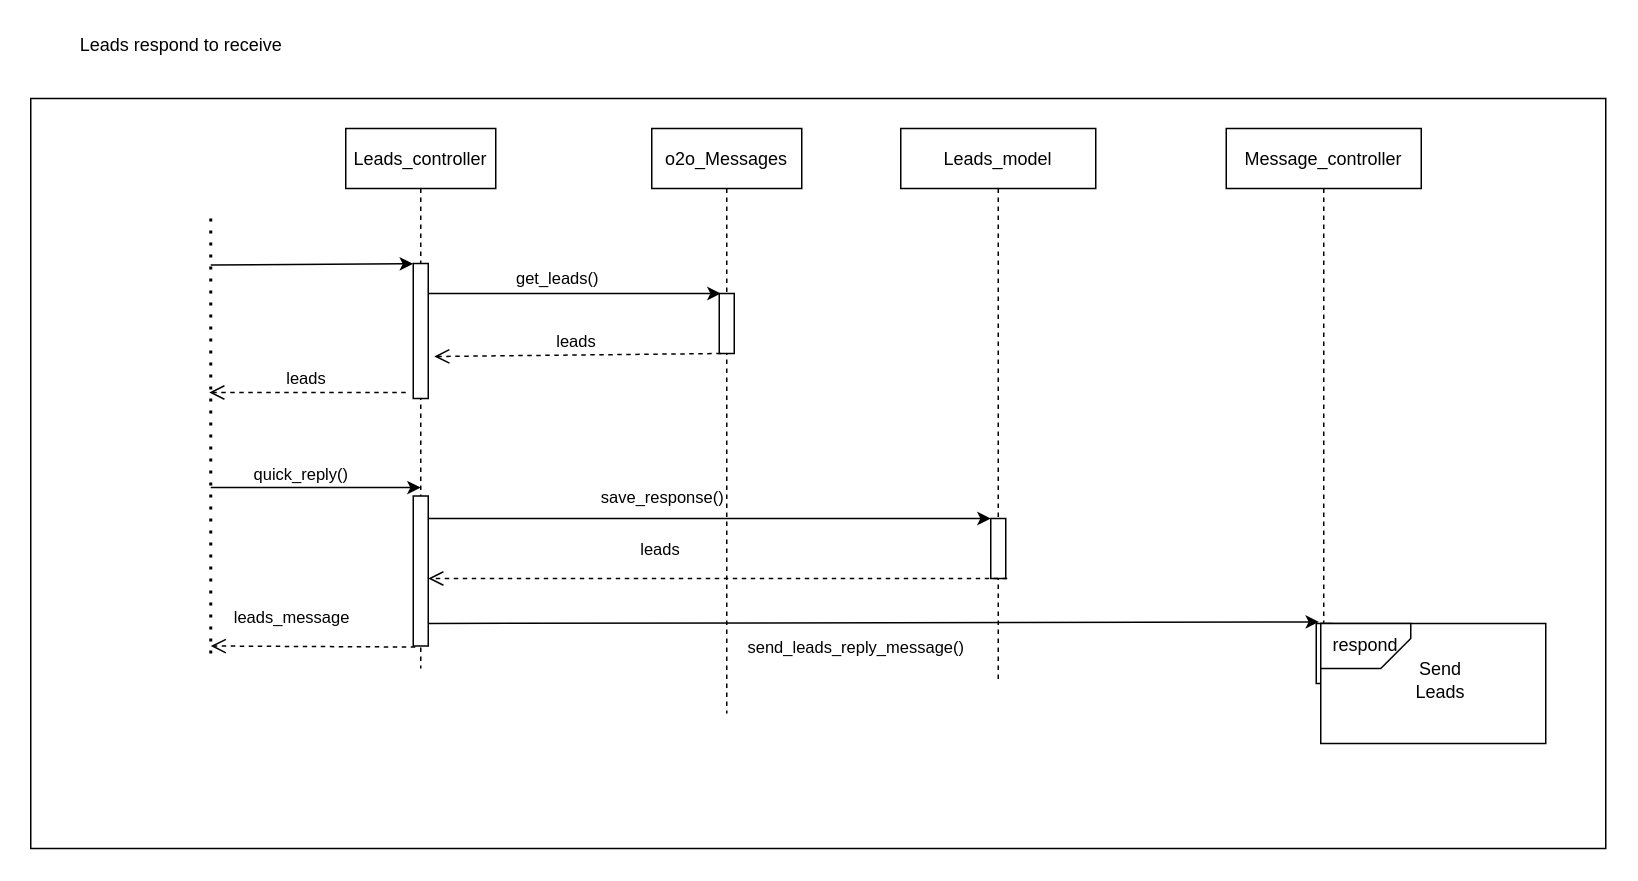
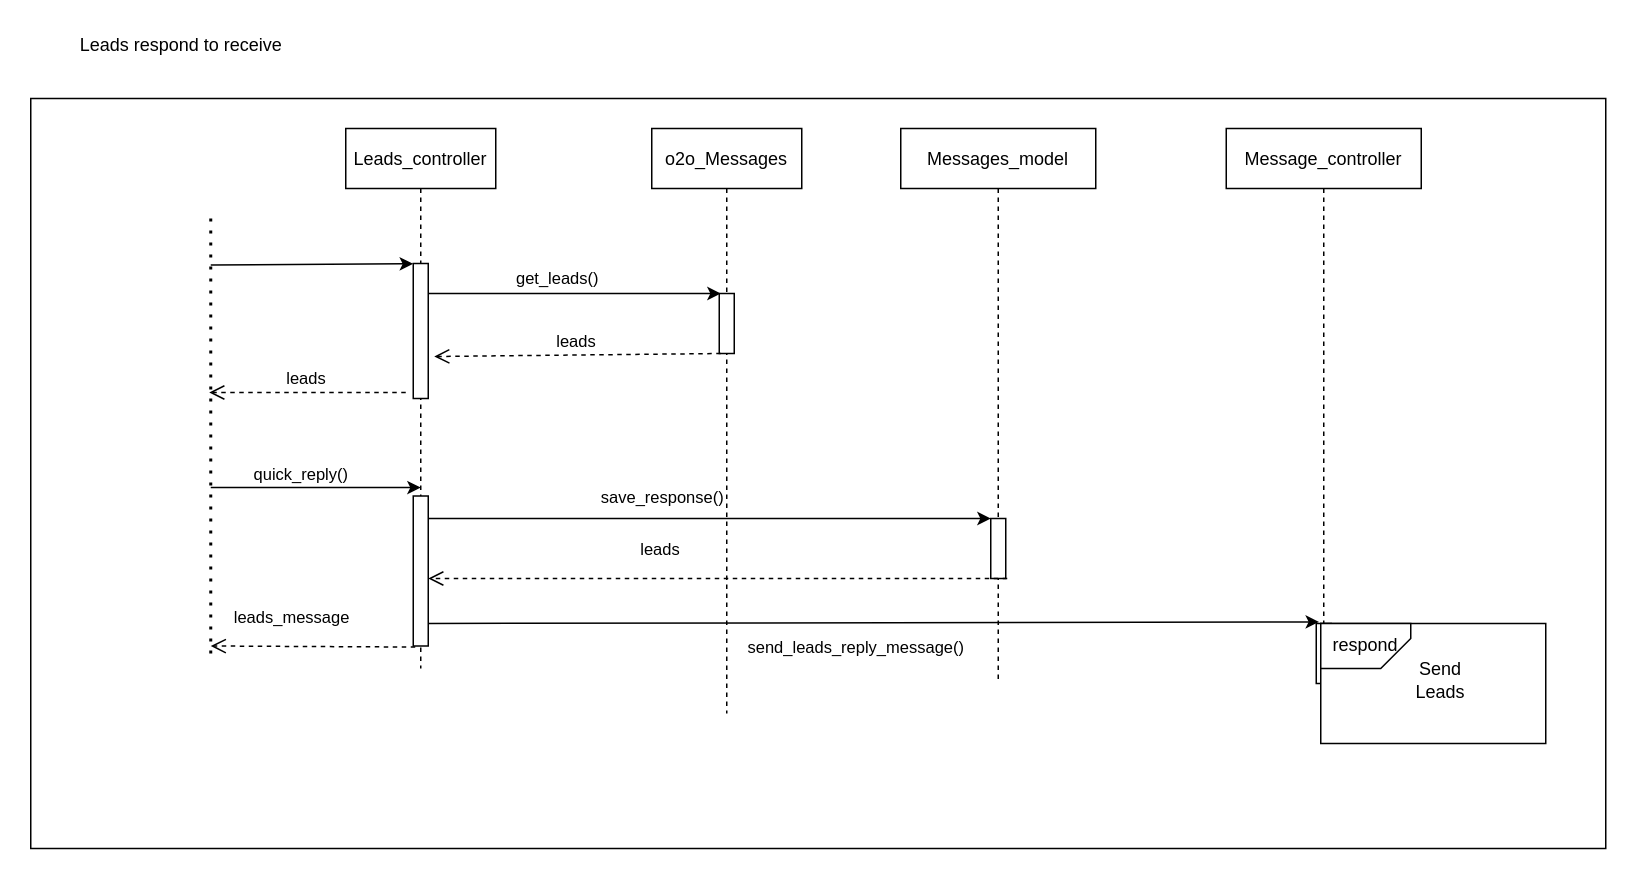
(998, 159) -> (998, 159)
